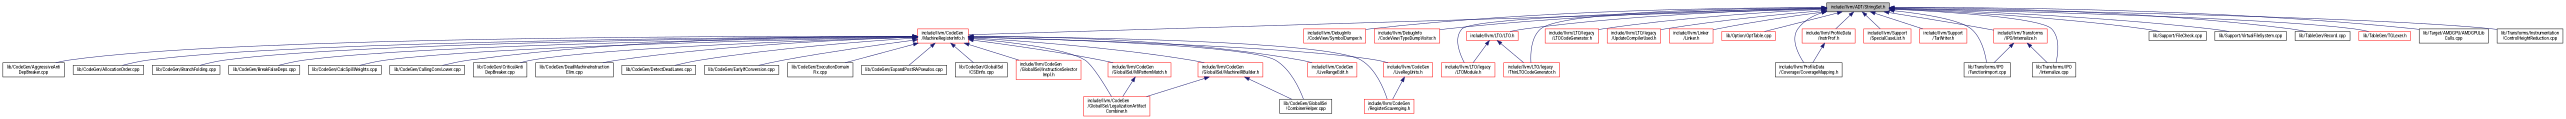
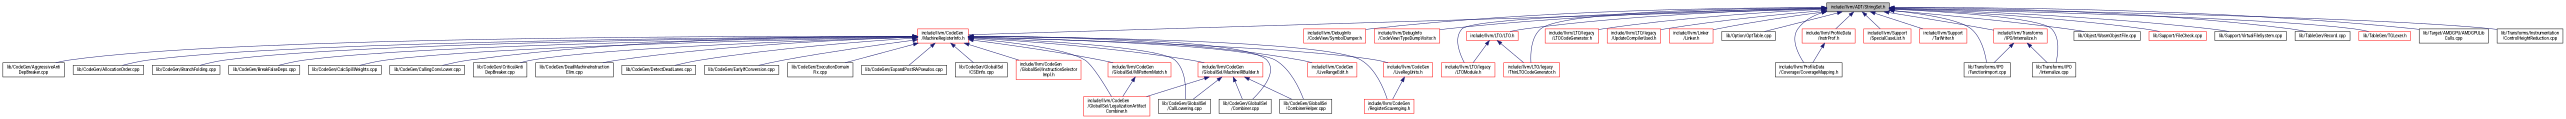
(1749, 36) -> (1749, 36)
none -> (2107, 36)
(2178, 36) -> (2178, 36)
none -> (1185, 106)
none -> (1245, 106)
